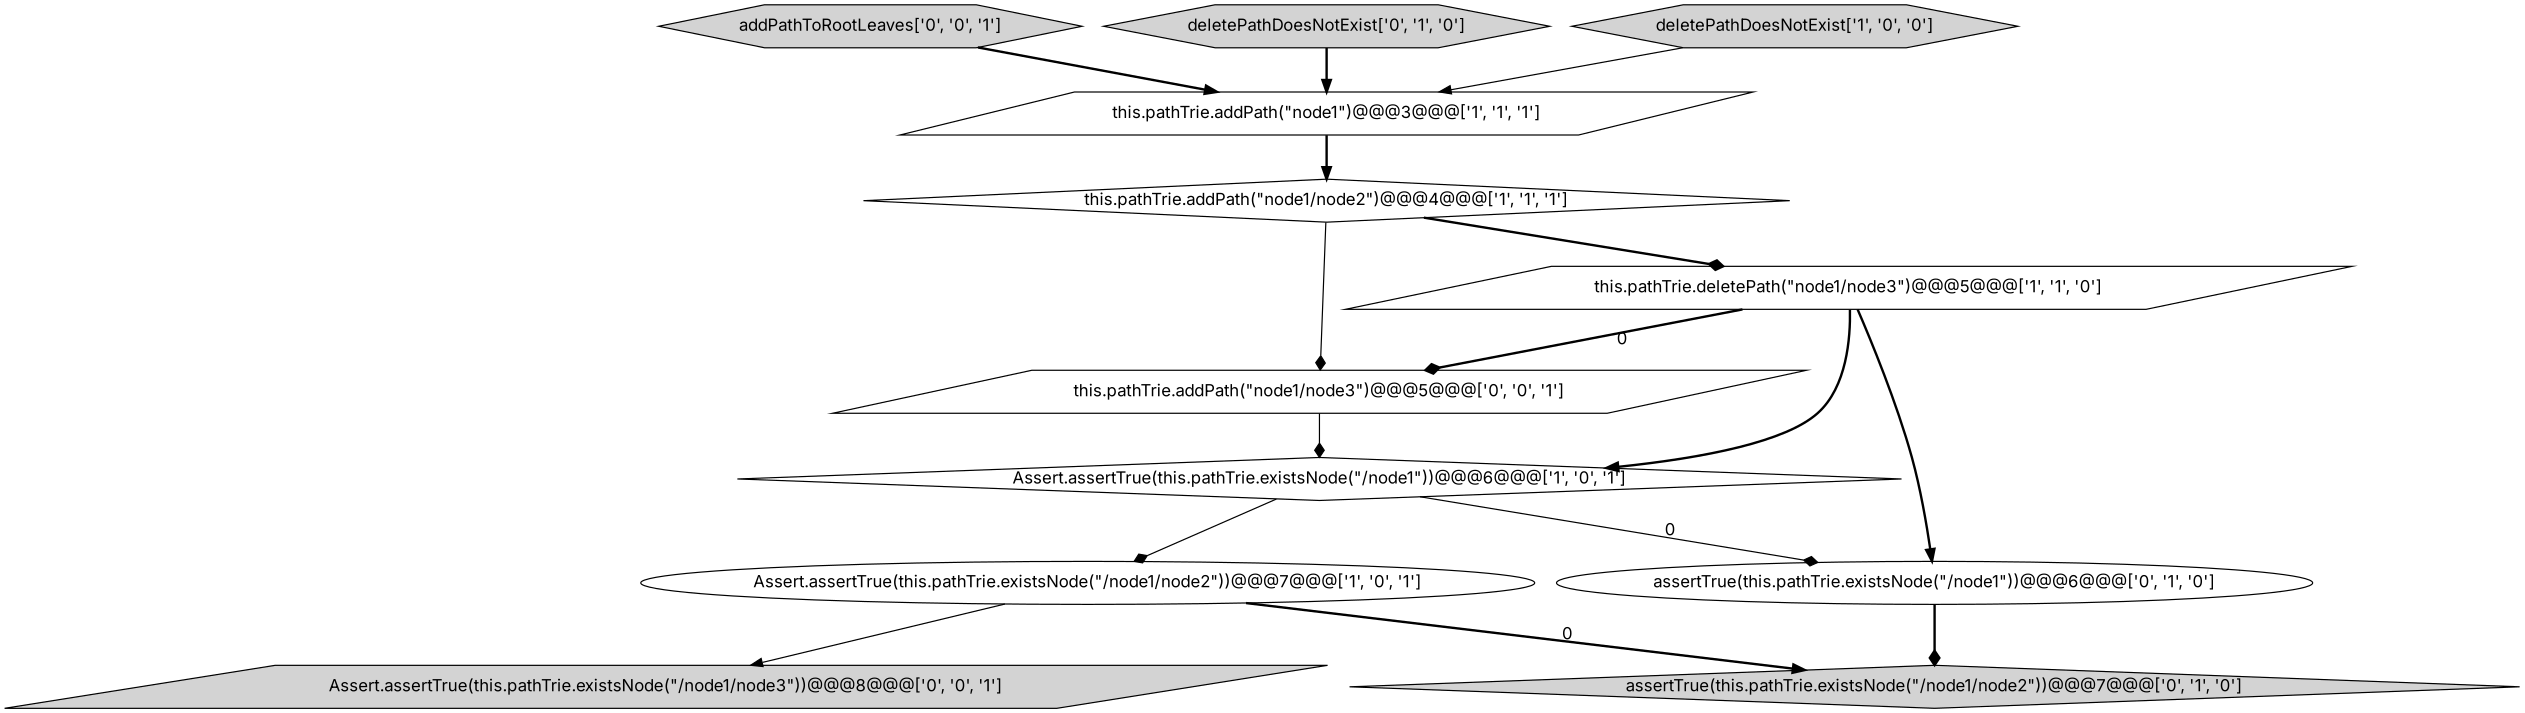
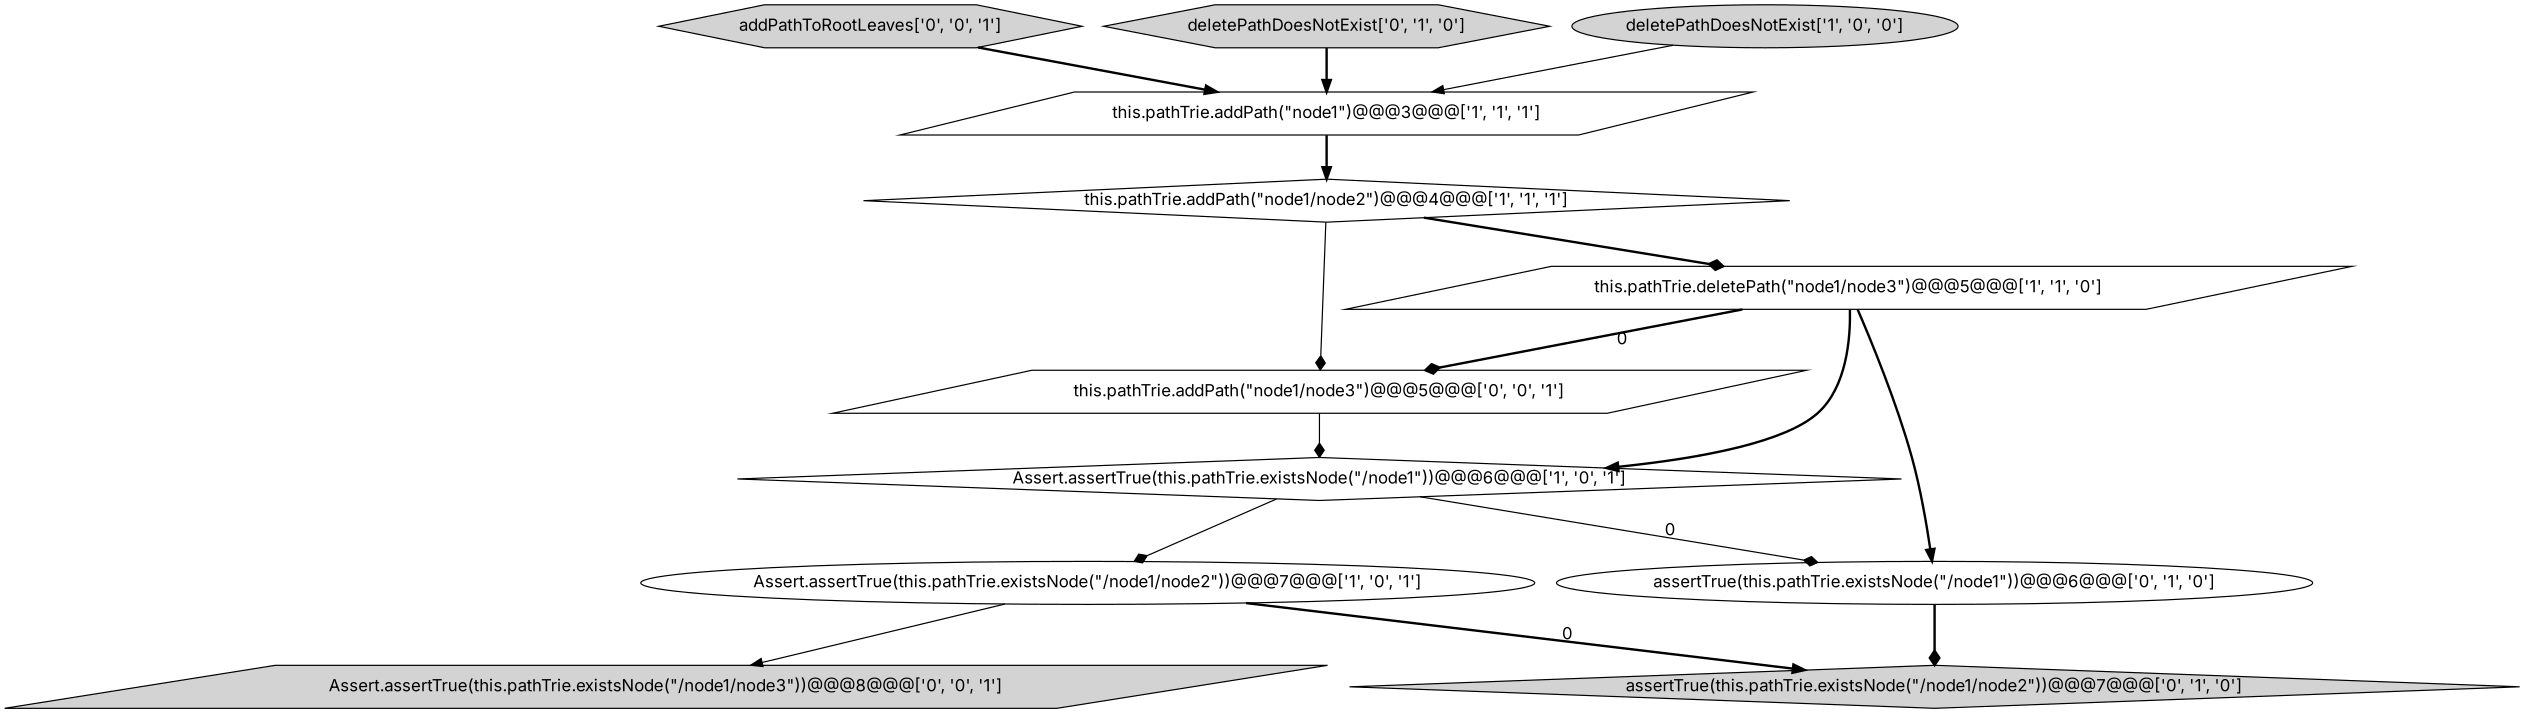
(1795, 26) -> (1765, 26)
